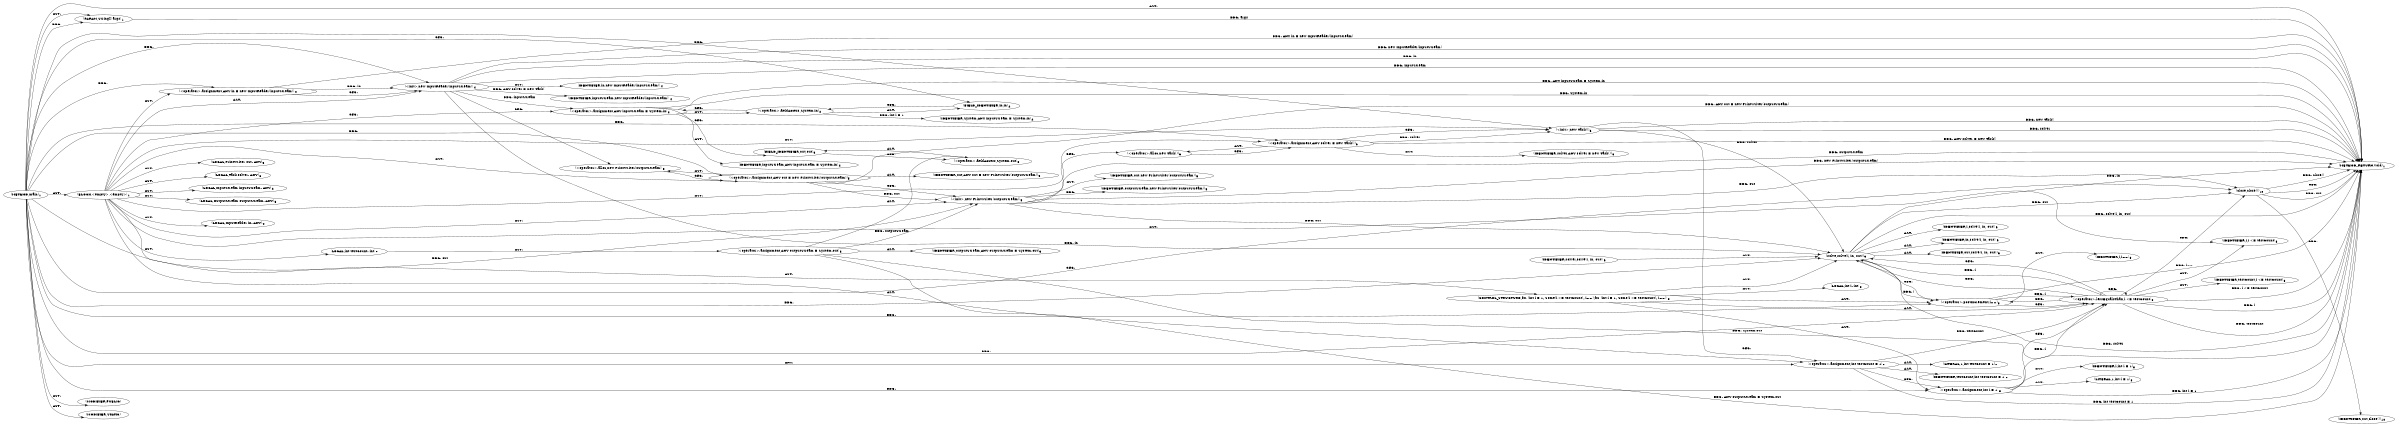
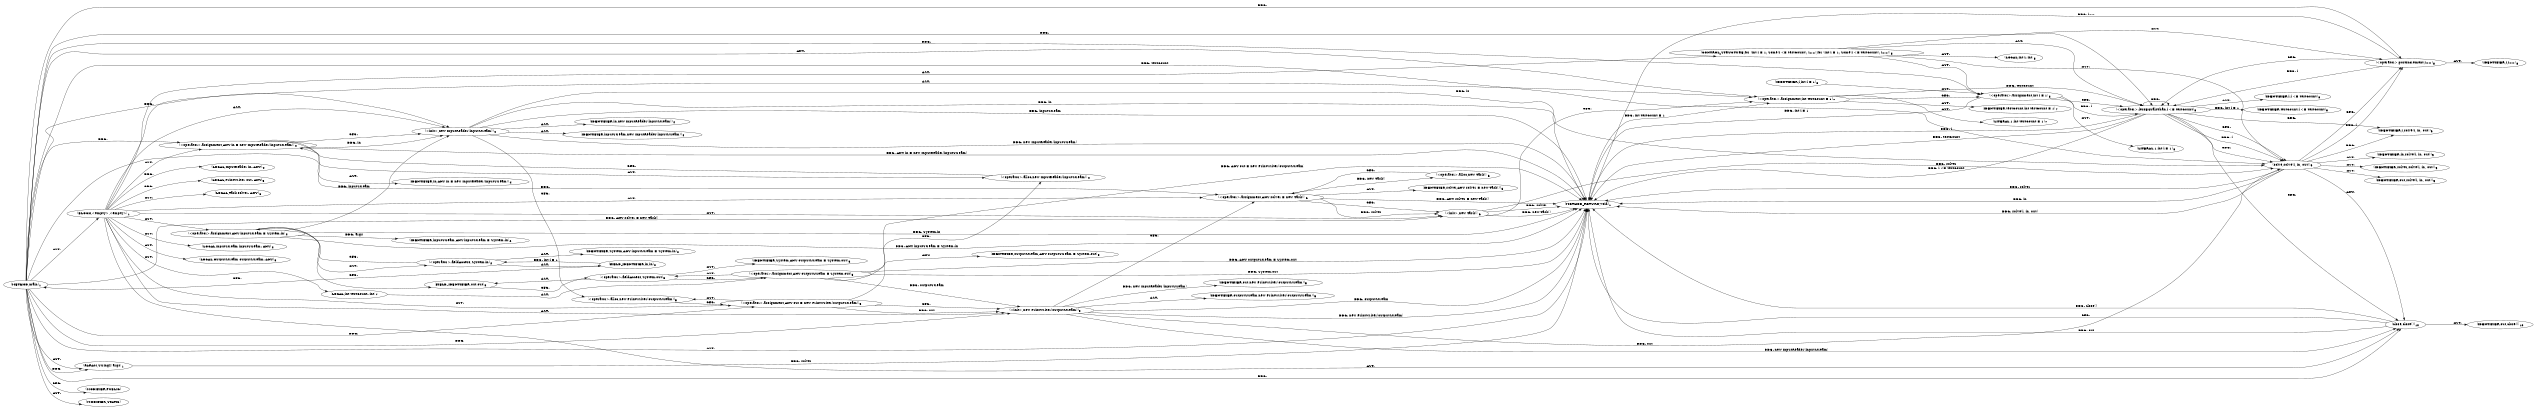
(1239, 18) -> (801, 361)
(445, 39) -> (337, 279)
(699, 42) -> (632, 218)
(519, 89) -> (546, 131)
(513, 102) -> (376, 198)
(892, 105) -> (546, 260)
(354, 115) -> (150, 219)
(892, 115) -> (546, 254)
(699, 139) -> (354, 235)
(1239, 146) -> (1371, 179)
(150, 169) -> (150, 187)
(1062, 173) -> (1153, 255)
(987, 175) -> none
none -> (1045, 178)
none -> (460, 182)
(1071, 182) -> (1155, 287)
(1747, 184) -> (1797, 350)
(1071, 192) -> (1155, 298)
(2040, 202) -> (2351, 192)
(150, 218) -> (150, 174)
(1164, 229) -> (1226, 369)
(1909, 233) -> (2351, 145)
(2314, 242) -> (2458, 323)
(892, 249) -> (927, 255)
(440, 258) -> (460, 341)
(1716, 258) -> (2340, 166)
none -> (801, 261)
(1071, 268) -> (1263, 376)
none -> (718, 280)
(2185, 285) -> (2227, 108)
(2037, 301) -> (2281, 122)
(790, 303) -> (1155, 63)
(2043, 373) -> (1903, 89)
(57, 396) -> (57, 383)
(2192, 403) -> (1652, 118)
